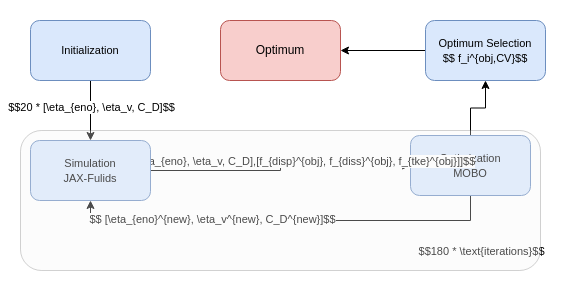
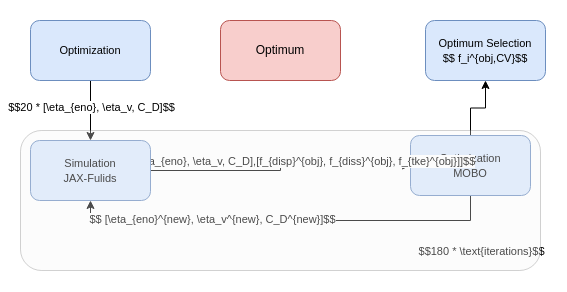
(91, 51) -> (91, 51)
(386, 51) -> none
